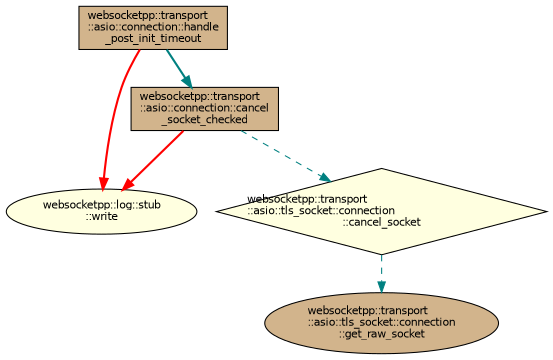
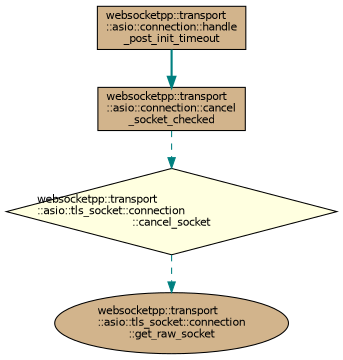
(102, 212) -> none
